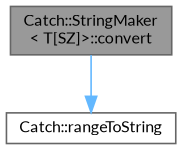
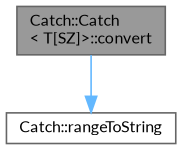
(91, 31) -> (91, 31)
